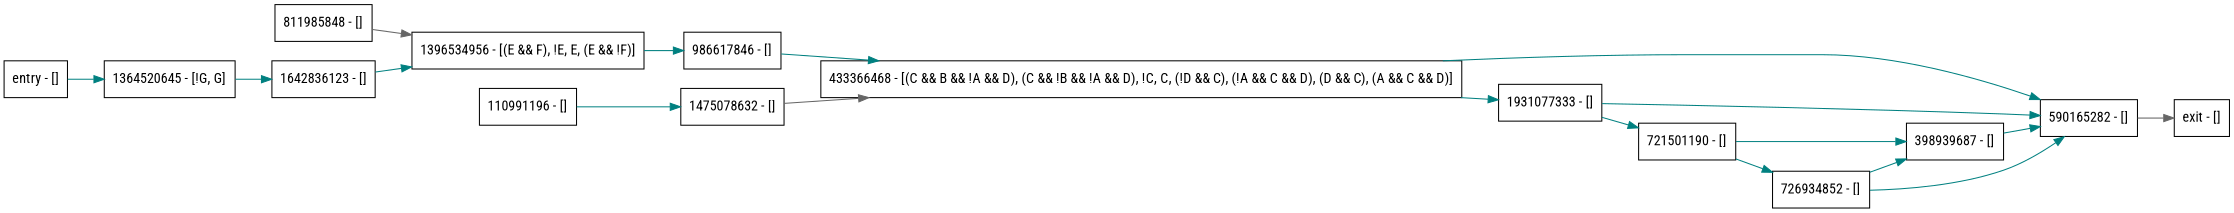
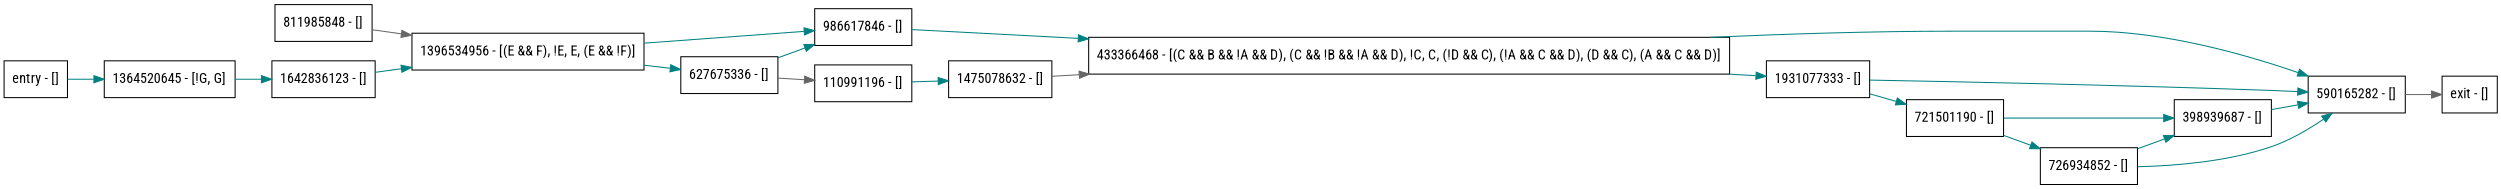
none -> (729, 75)
